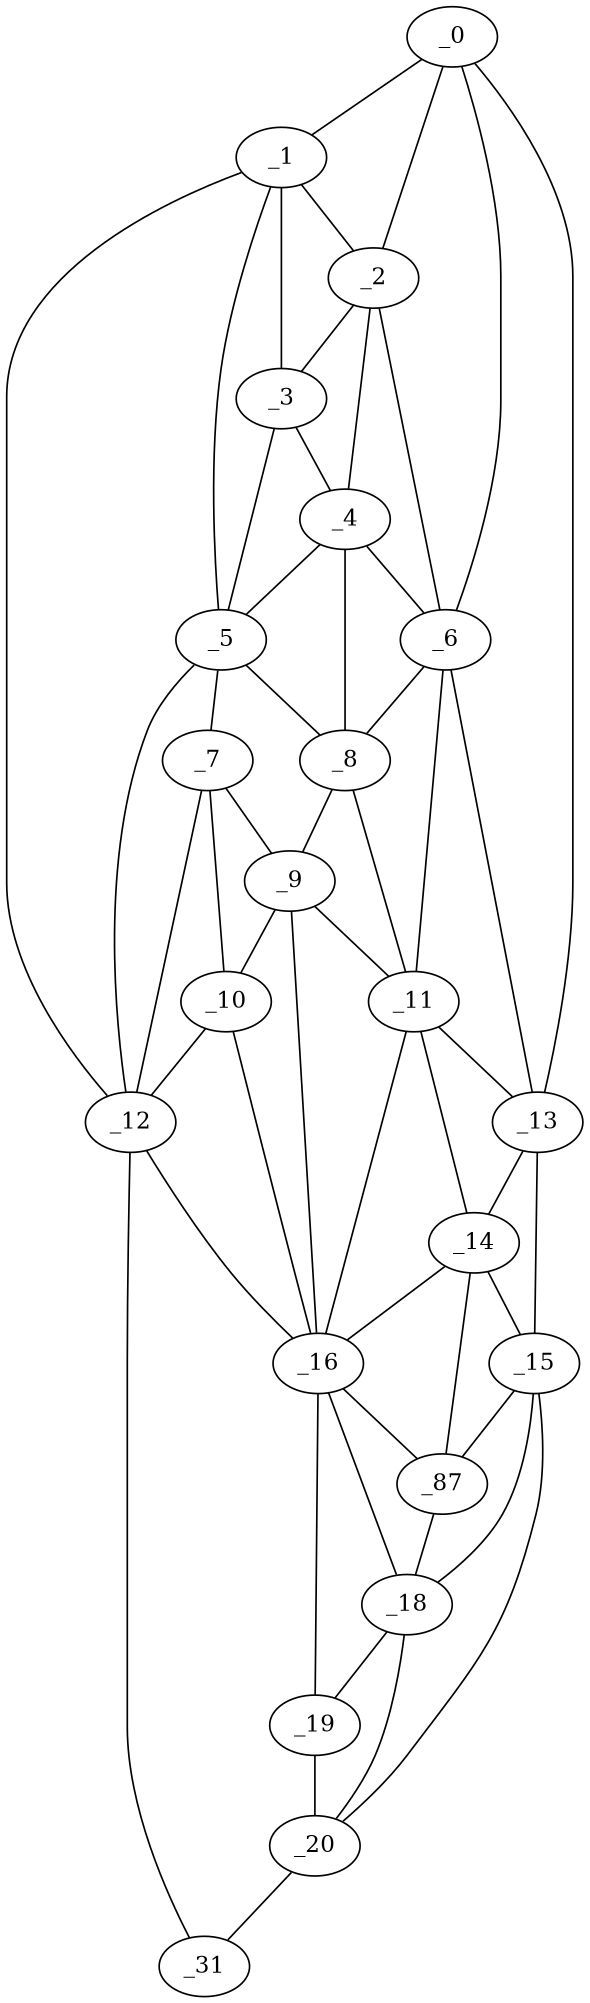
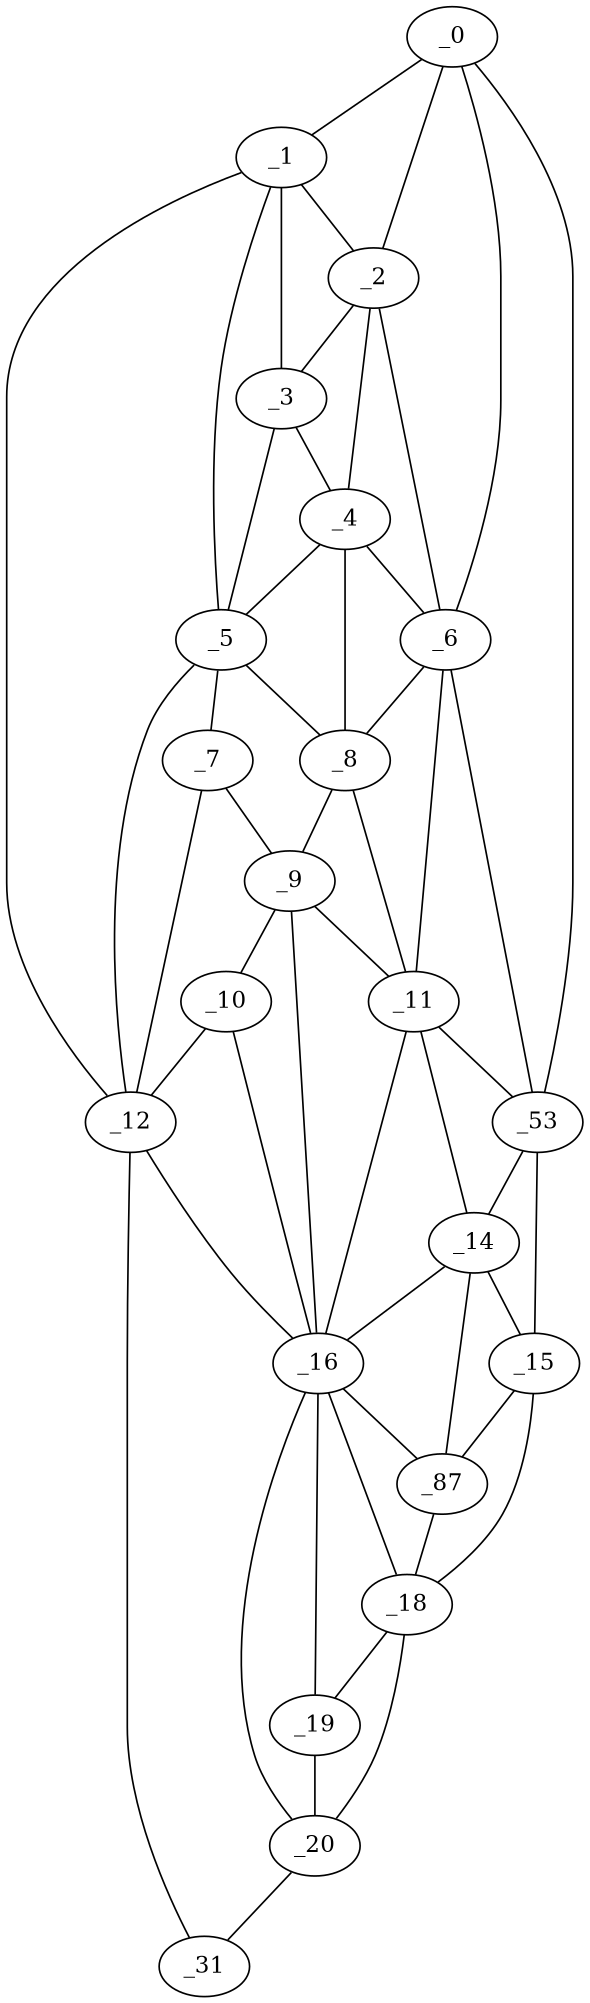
(217, 881) -> none
(538, 1122) -> (538, 1122)
(494, 1630) -> (245, 1607)
